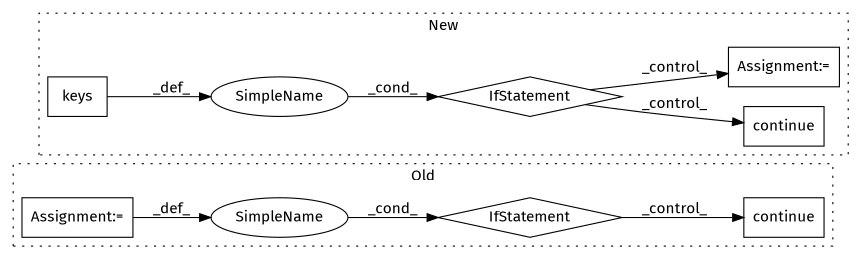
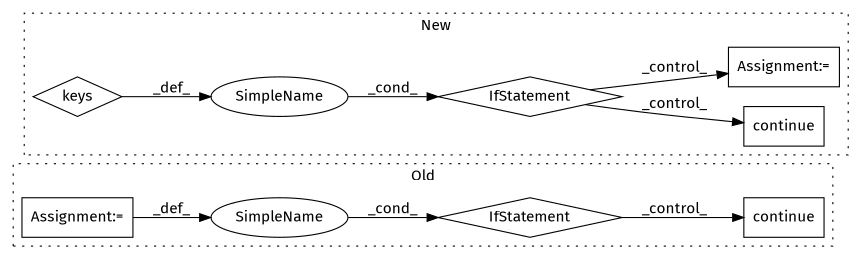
(77, 97) -> (77, 97)
